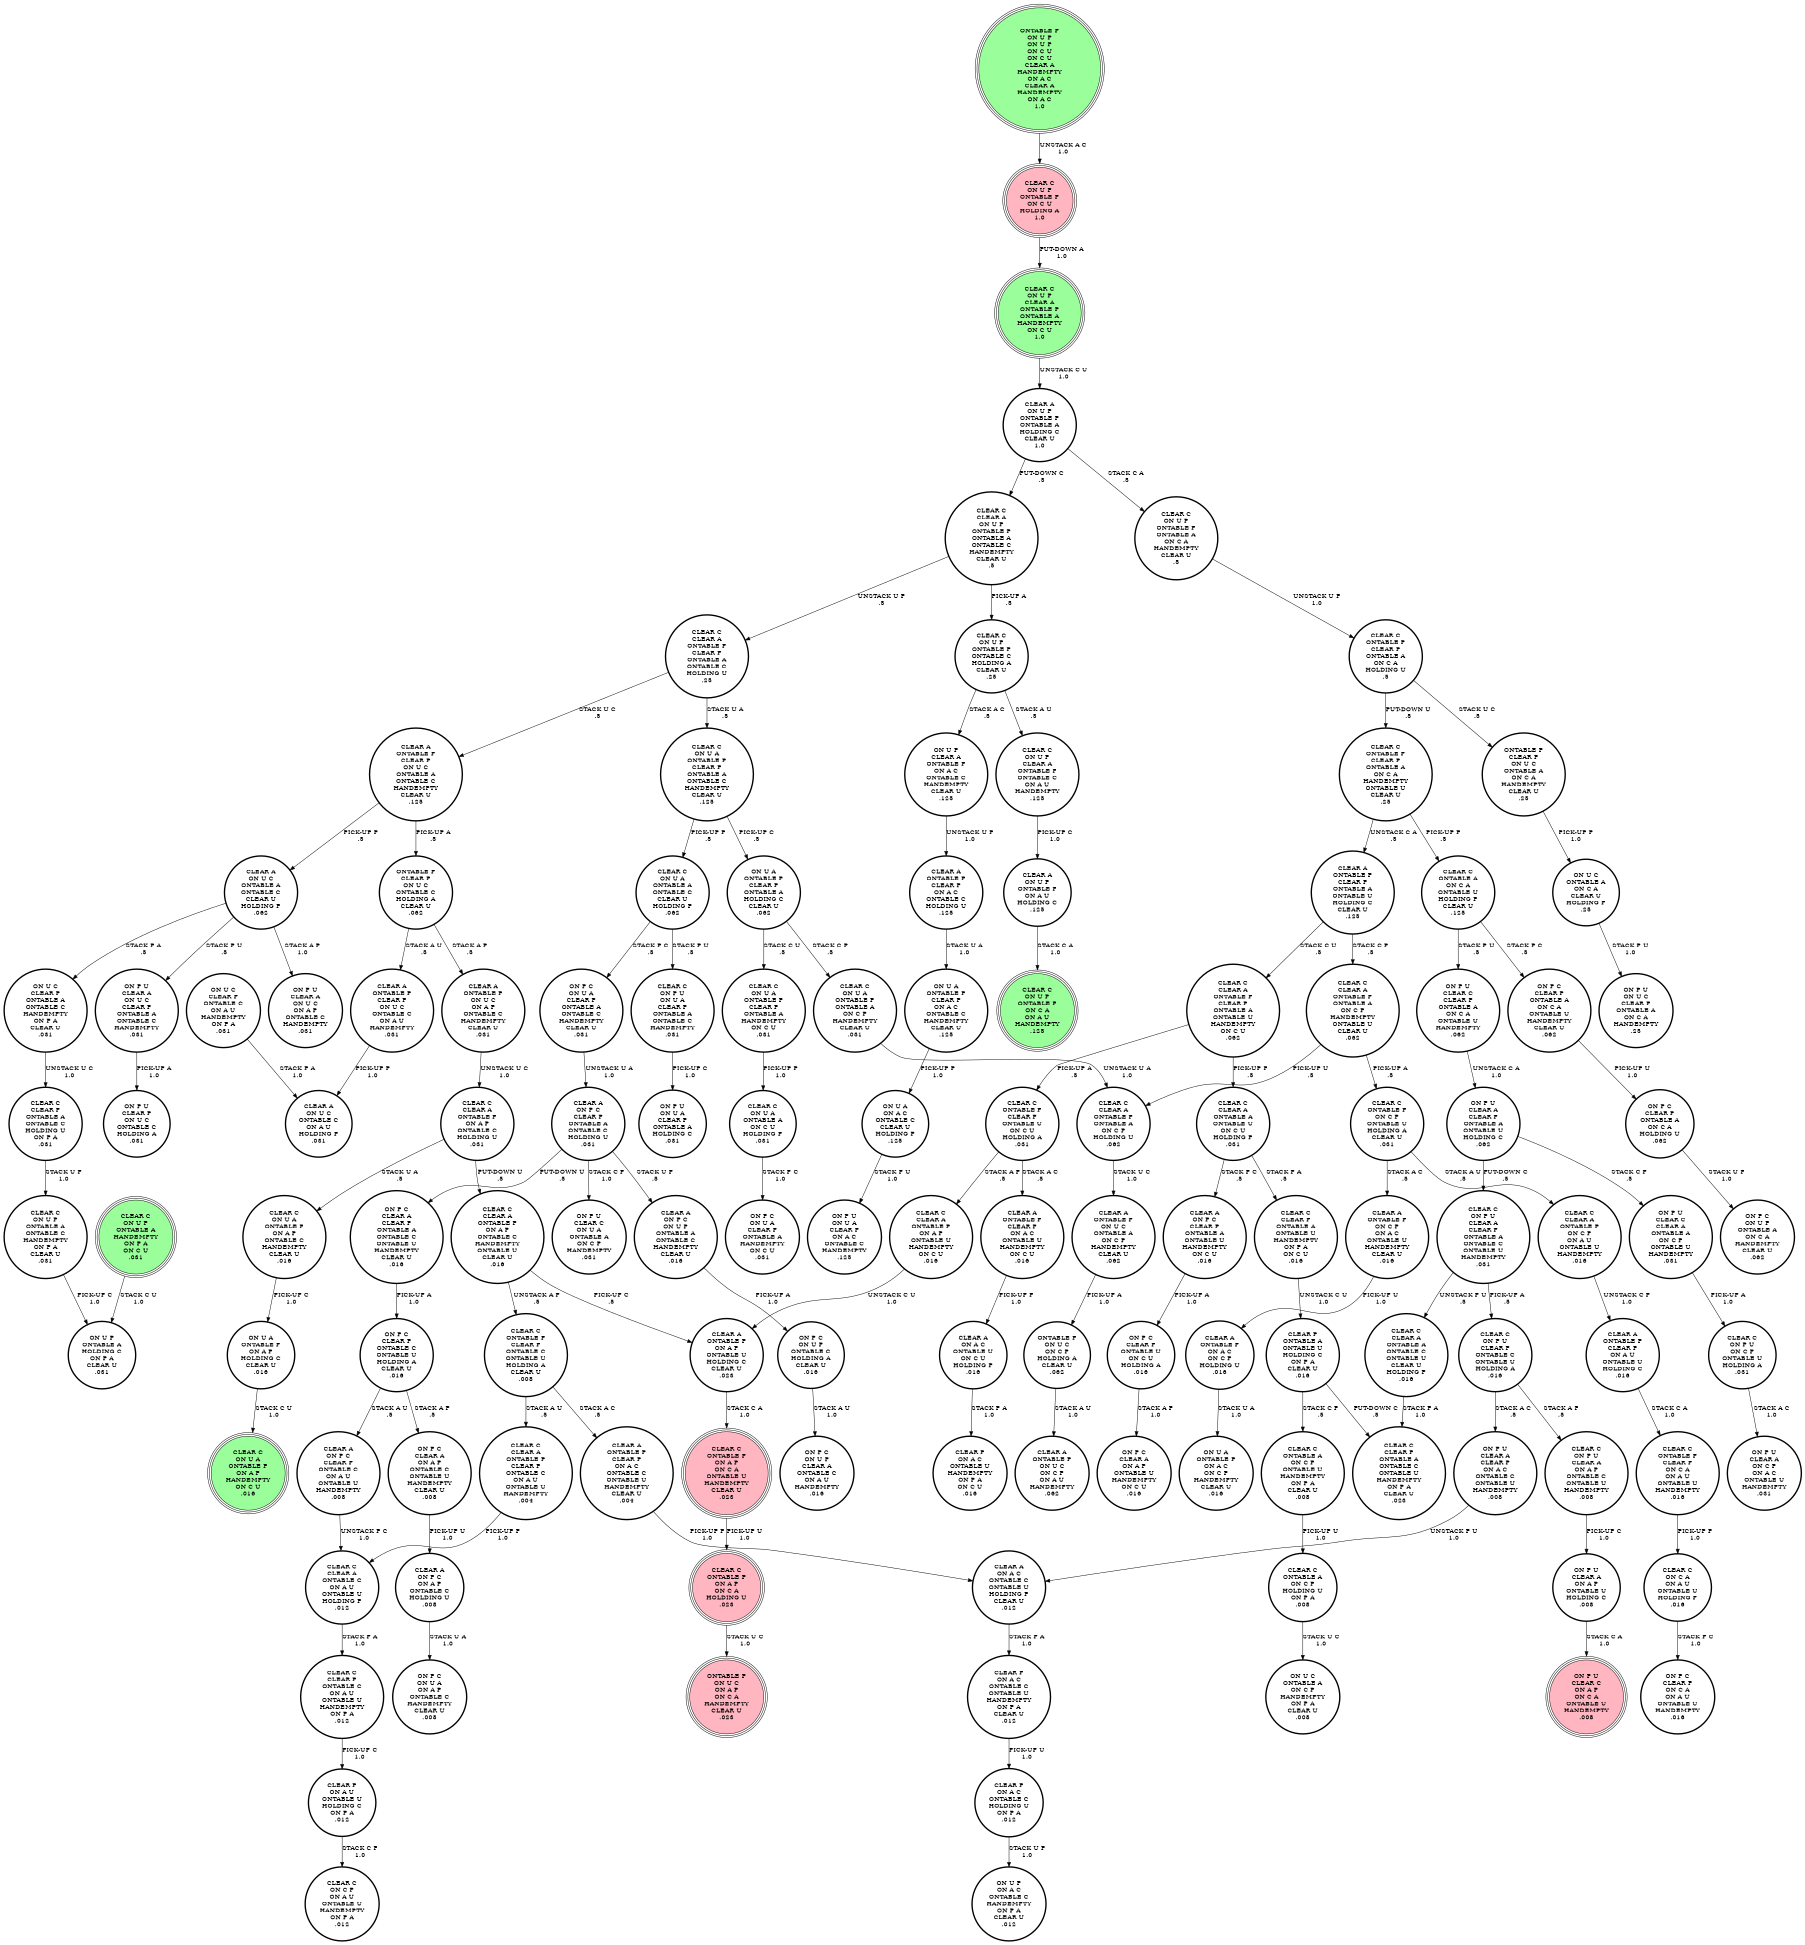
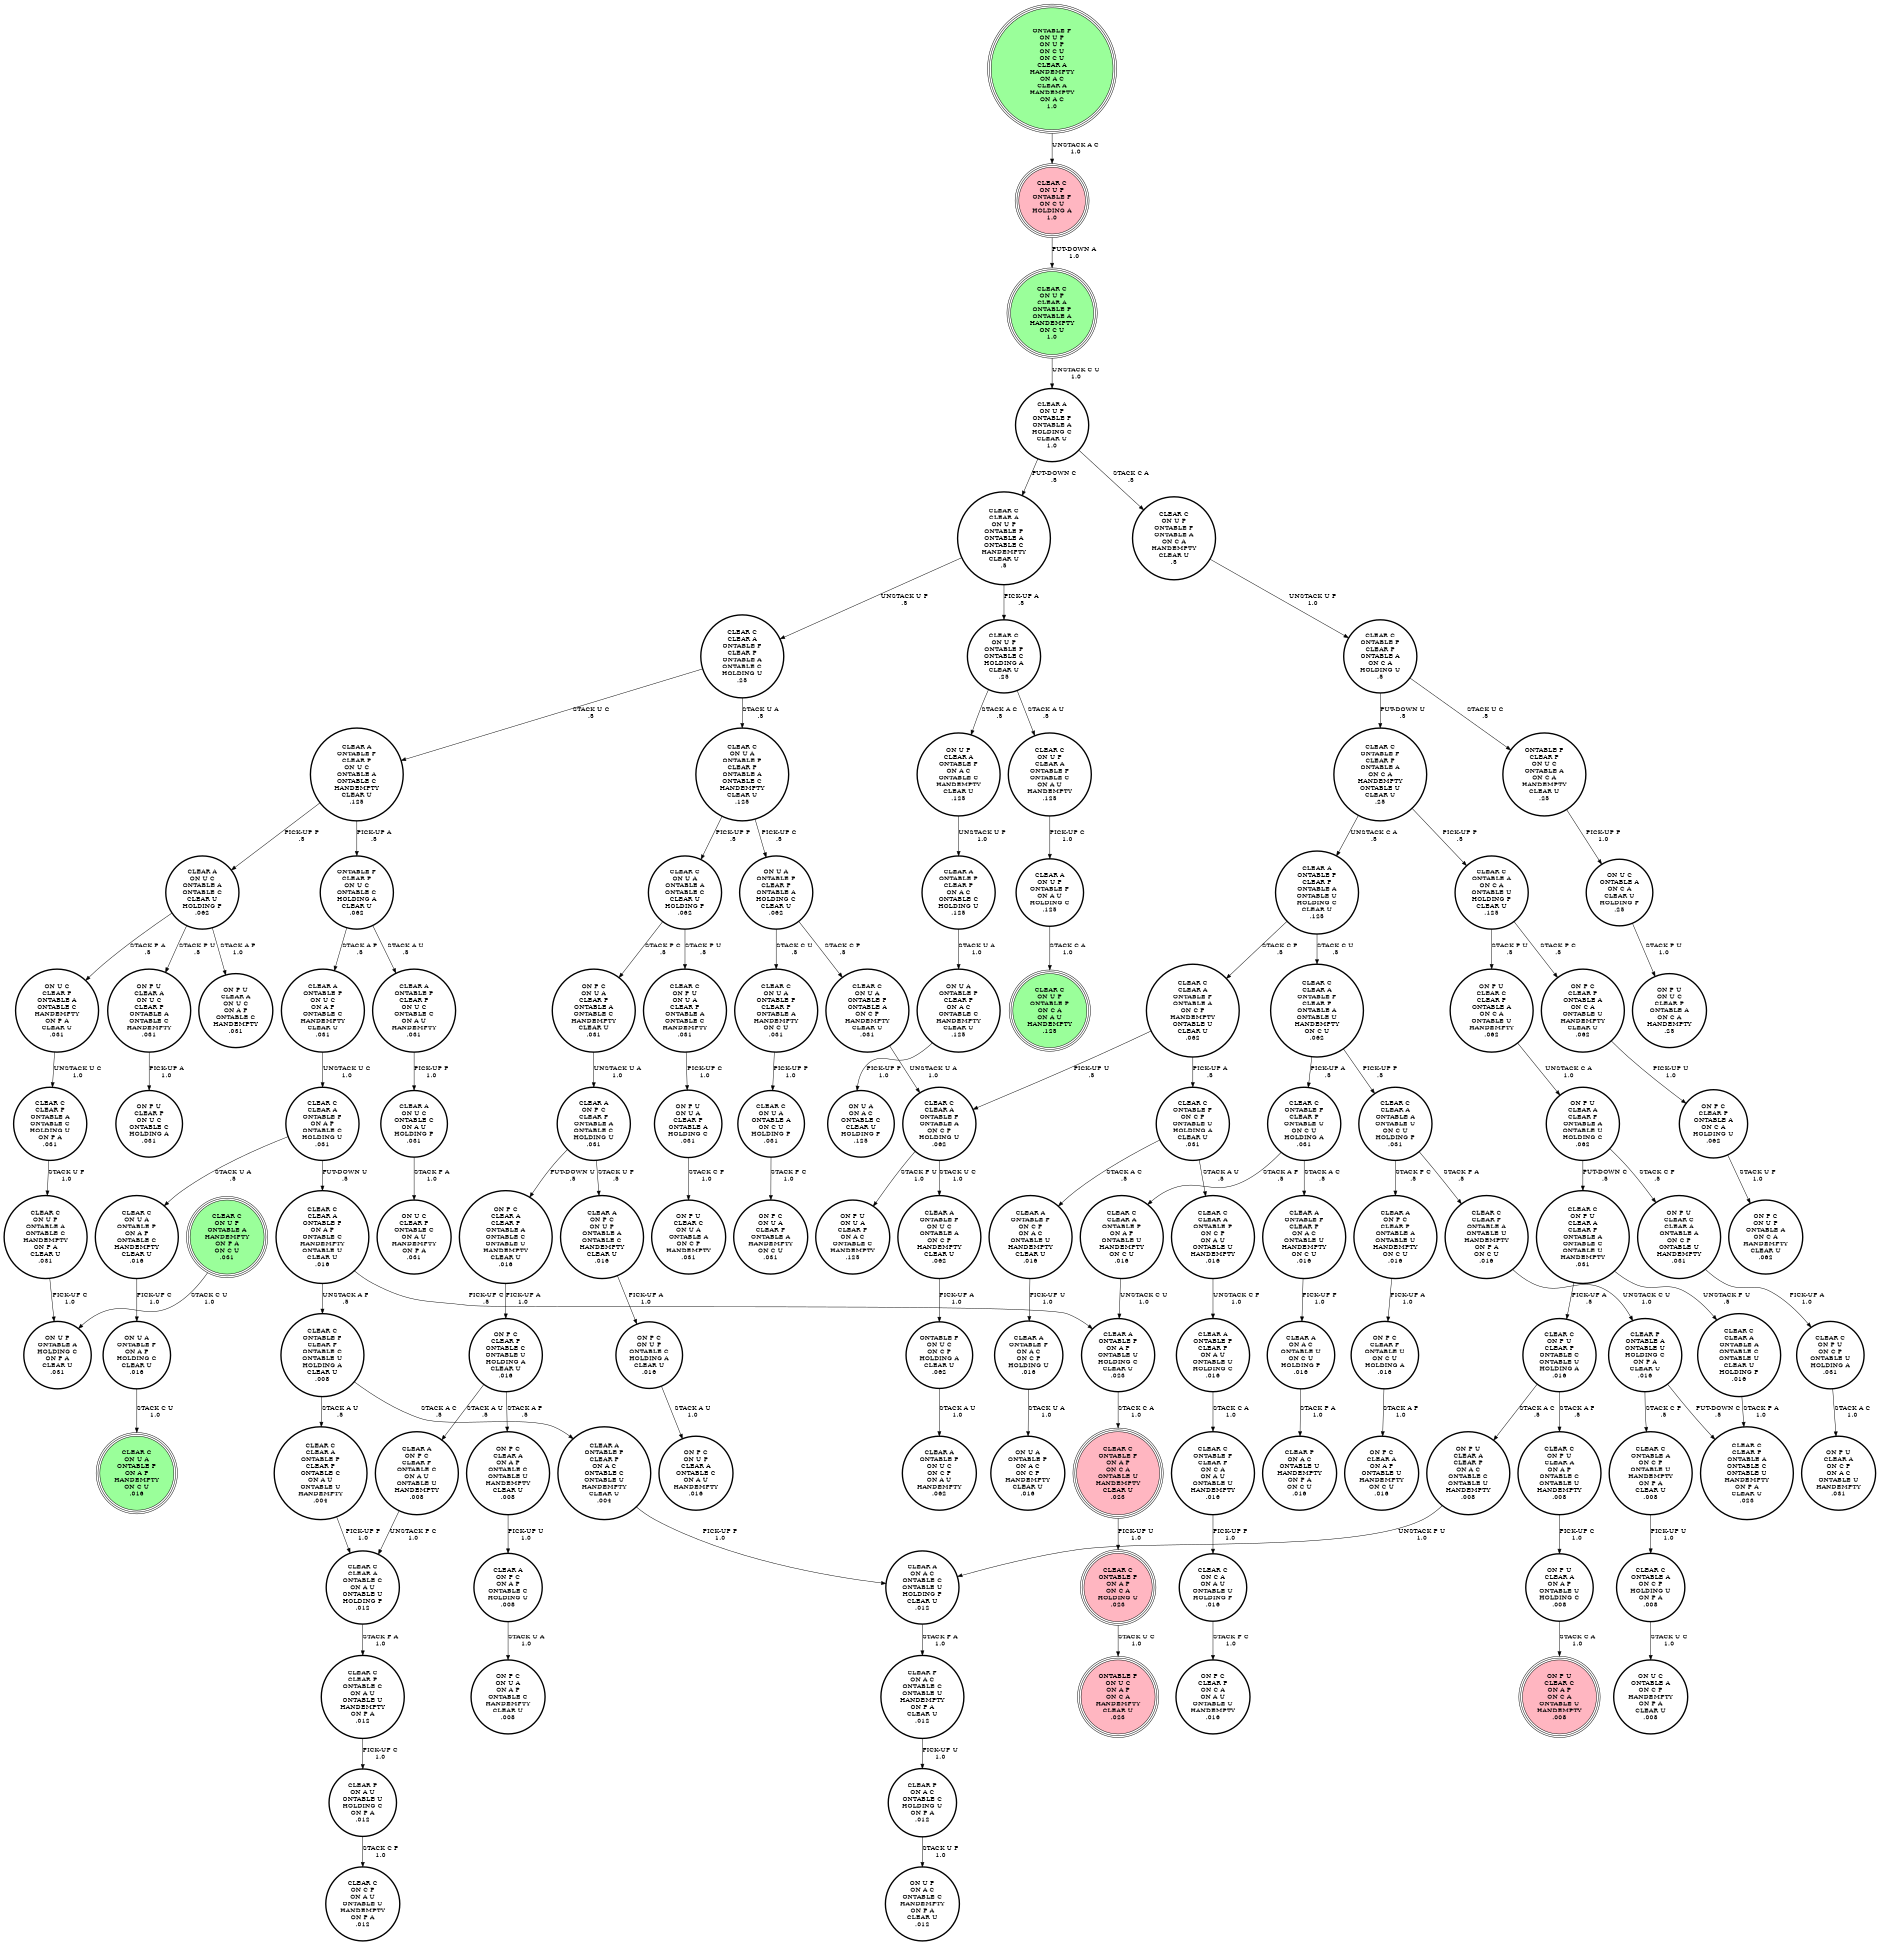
(271, 1067) -> (414, 1176)
(872, 1177) -> (895, 1176)
(589, 1178) -> (688, 1176)
